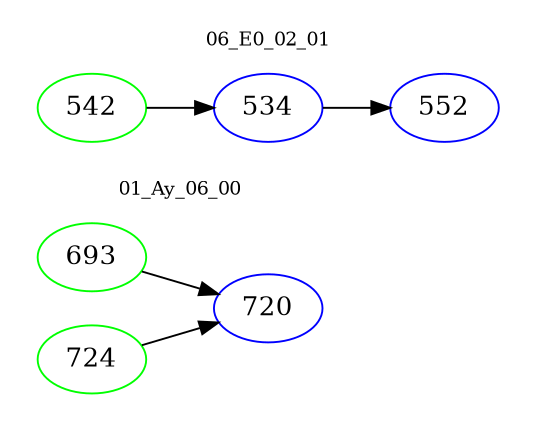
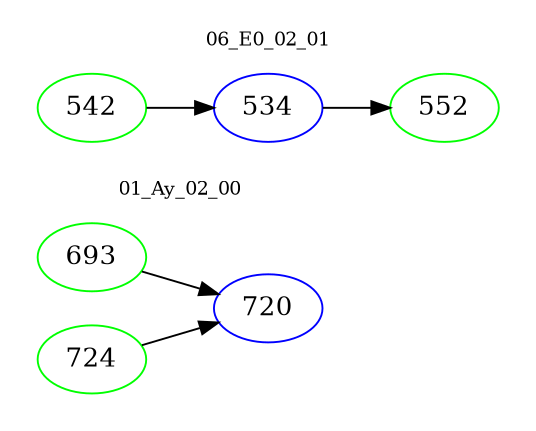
(445, 108) -> (445, 108)
(180, 190) -> (180, 190)
